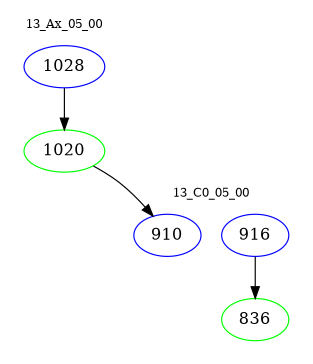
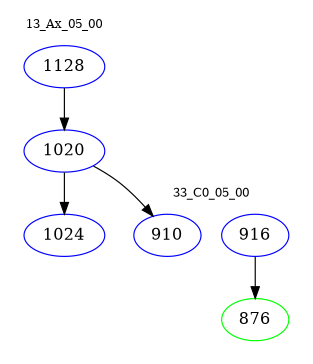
(64, 67) -> (64, 67)
(64, 151) -> (64, 151)
(211, 194) -> (211, 194)
none -> (64, 235)
(255, 320) -> (255, 320)
